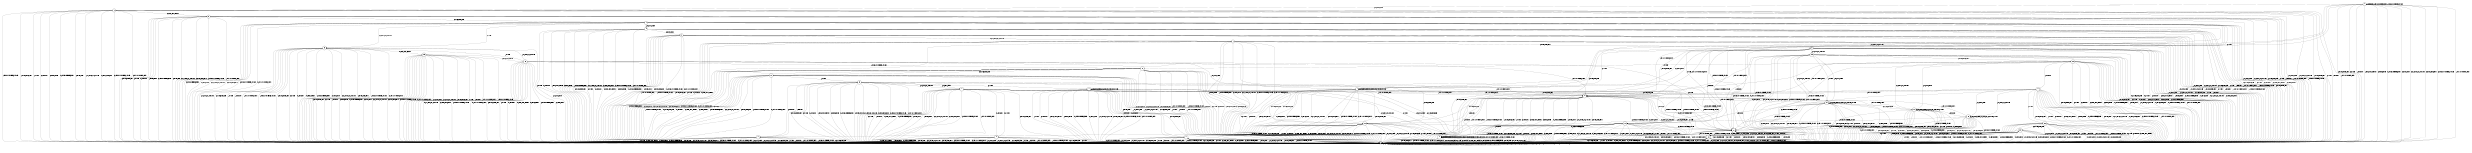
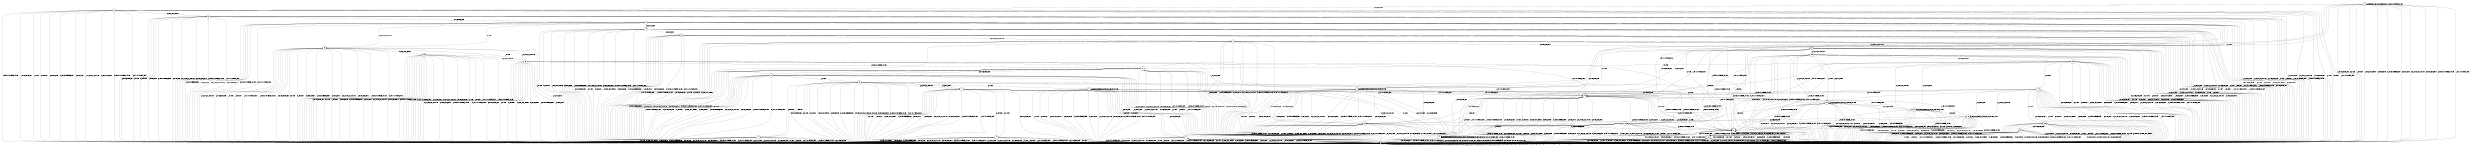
(1699, 72) -> (1699, 72)
(1617, 89) -> none
none -> (1712, 120)
(1390, 135) -> none
